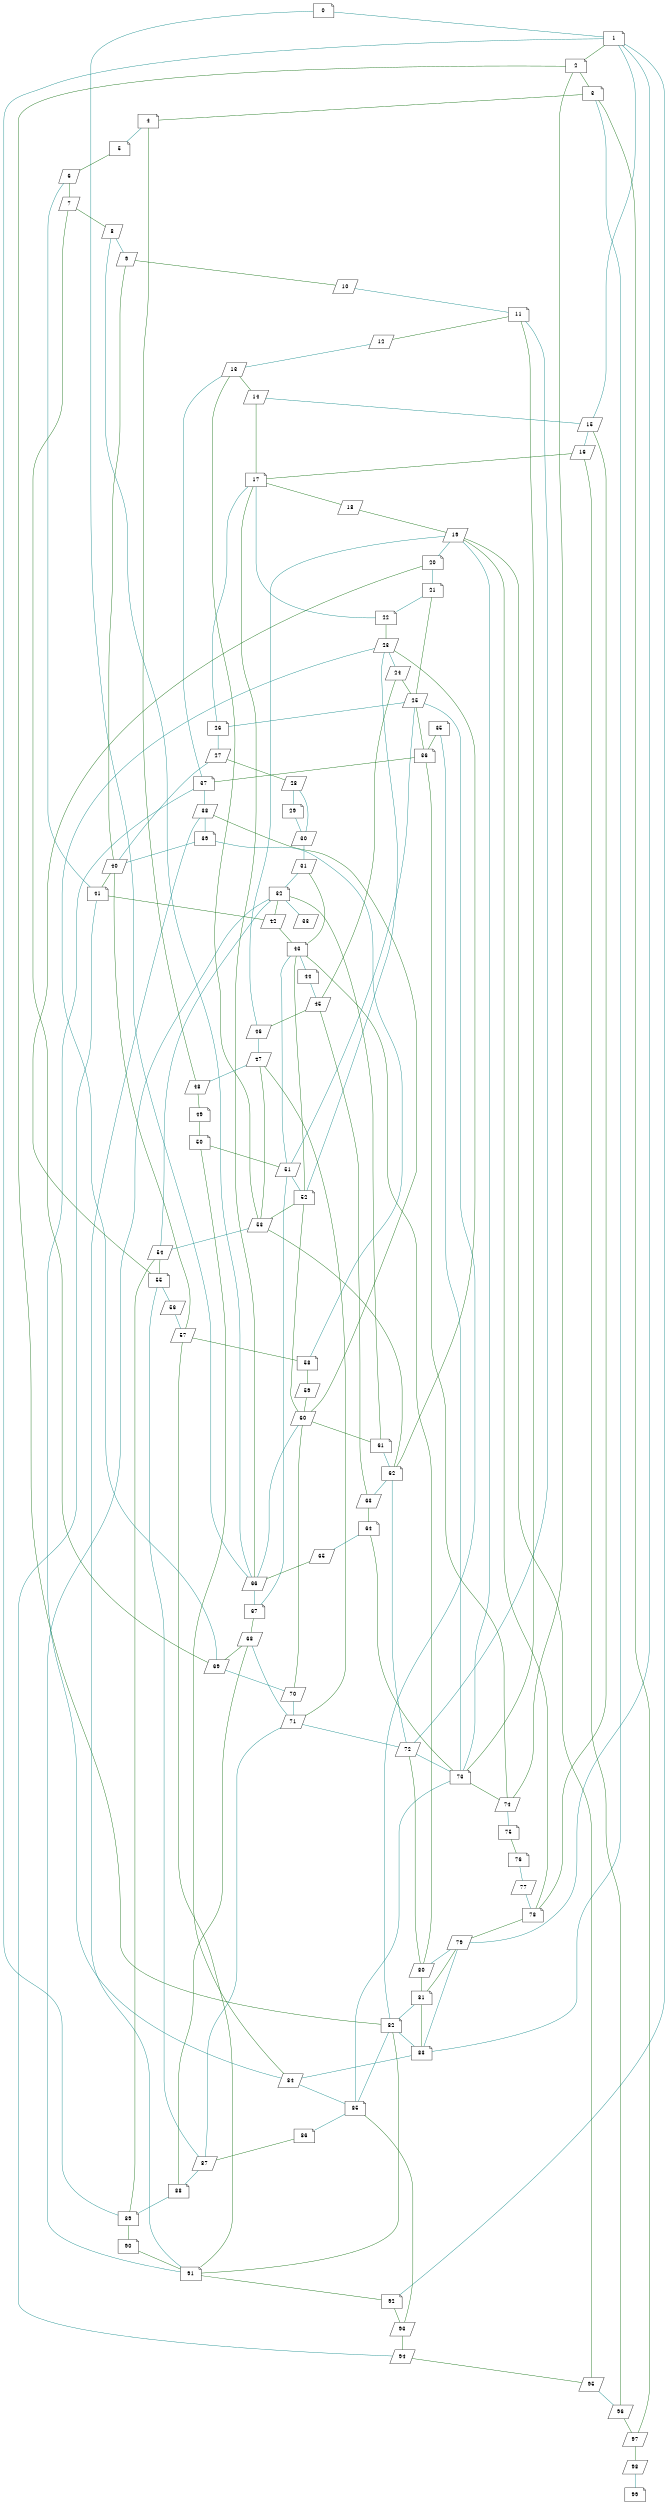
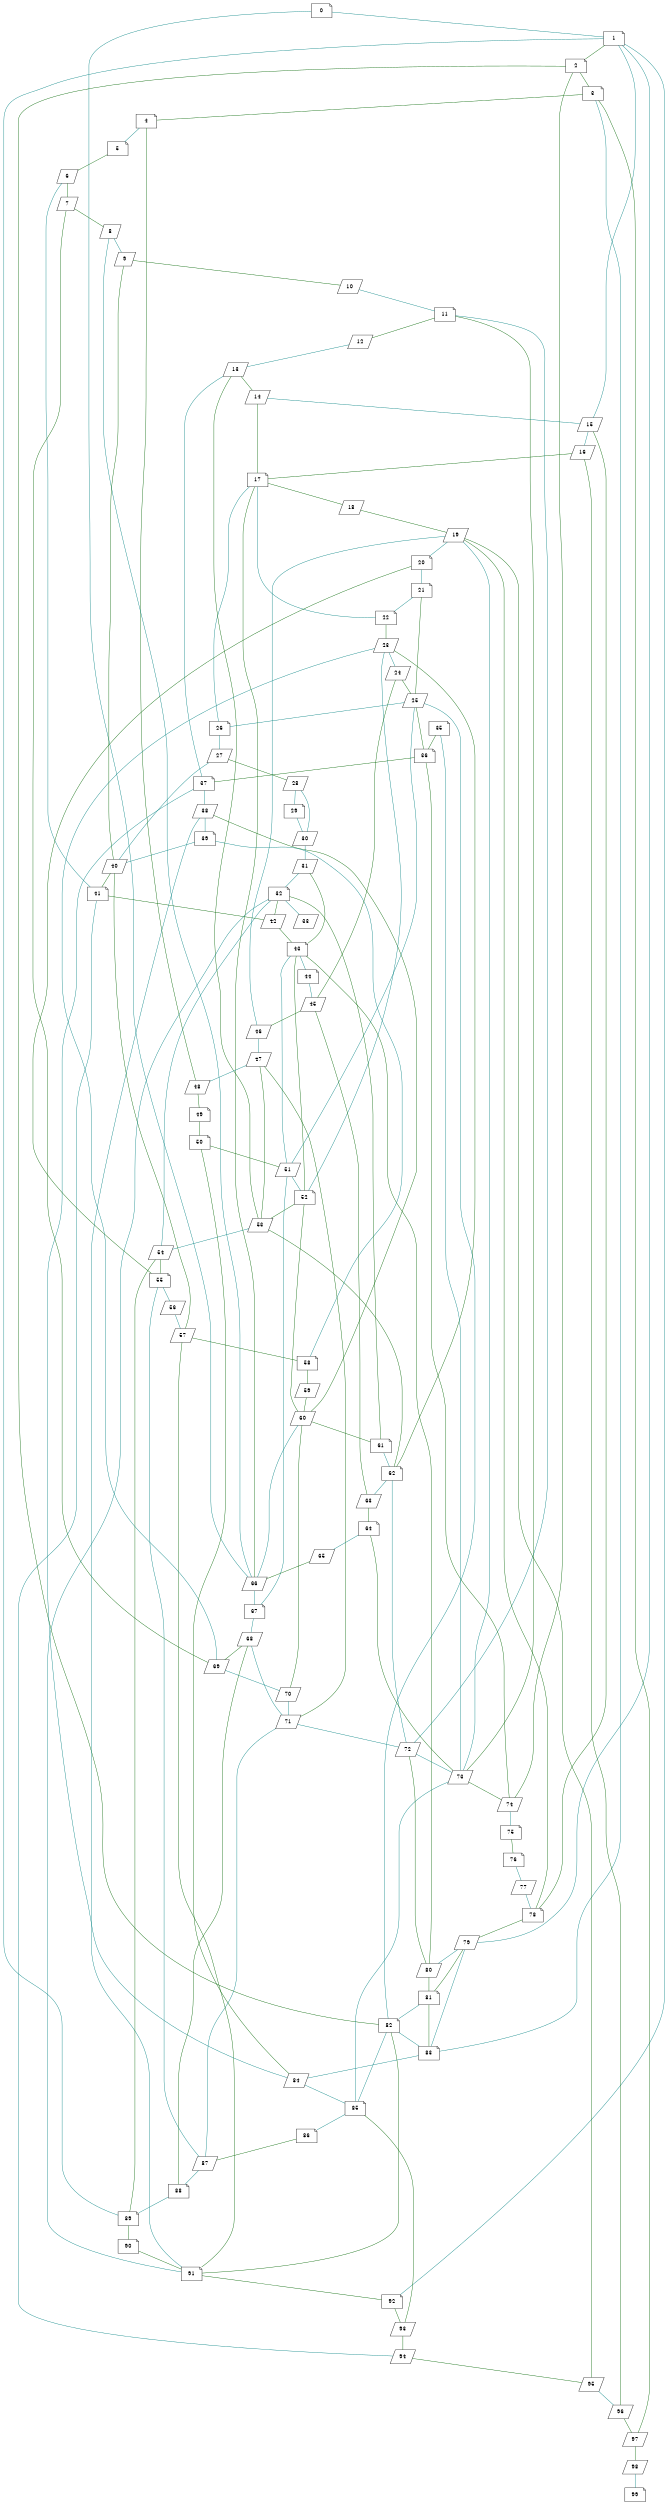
(252, 1625) -> (252, 1625)
(460, 1777) -> (460, 1777)
